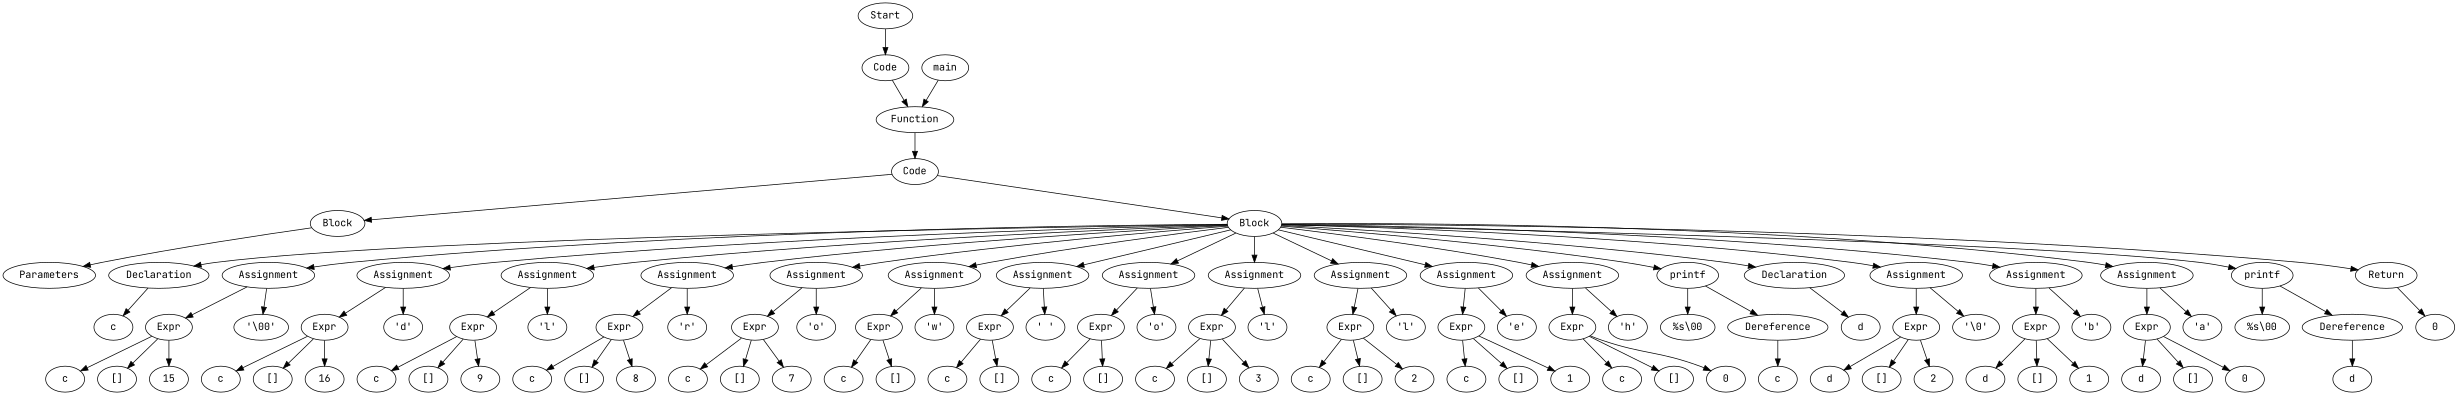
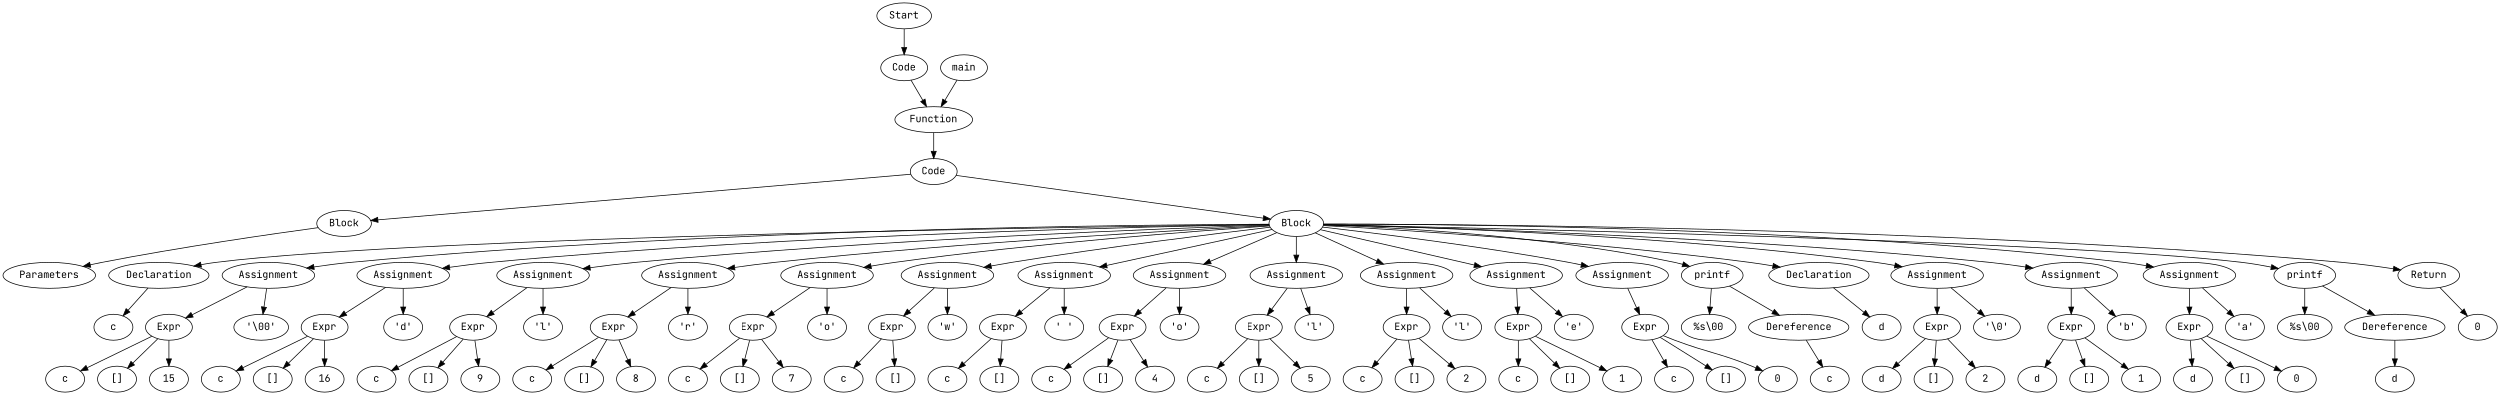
(1628, 327) -> none
none -> (1155, 379)
(1259, 379) -> (1311, 379)
